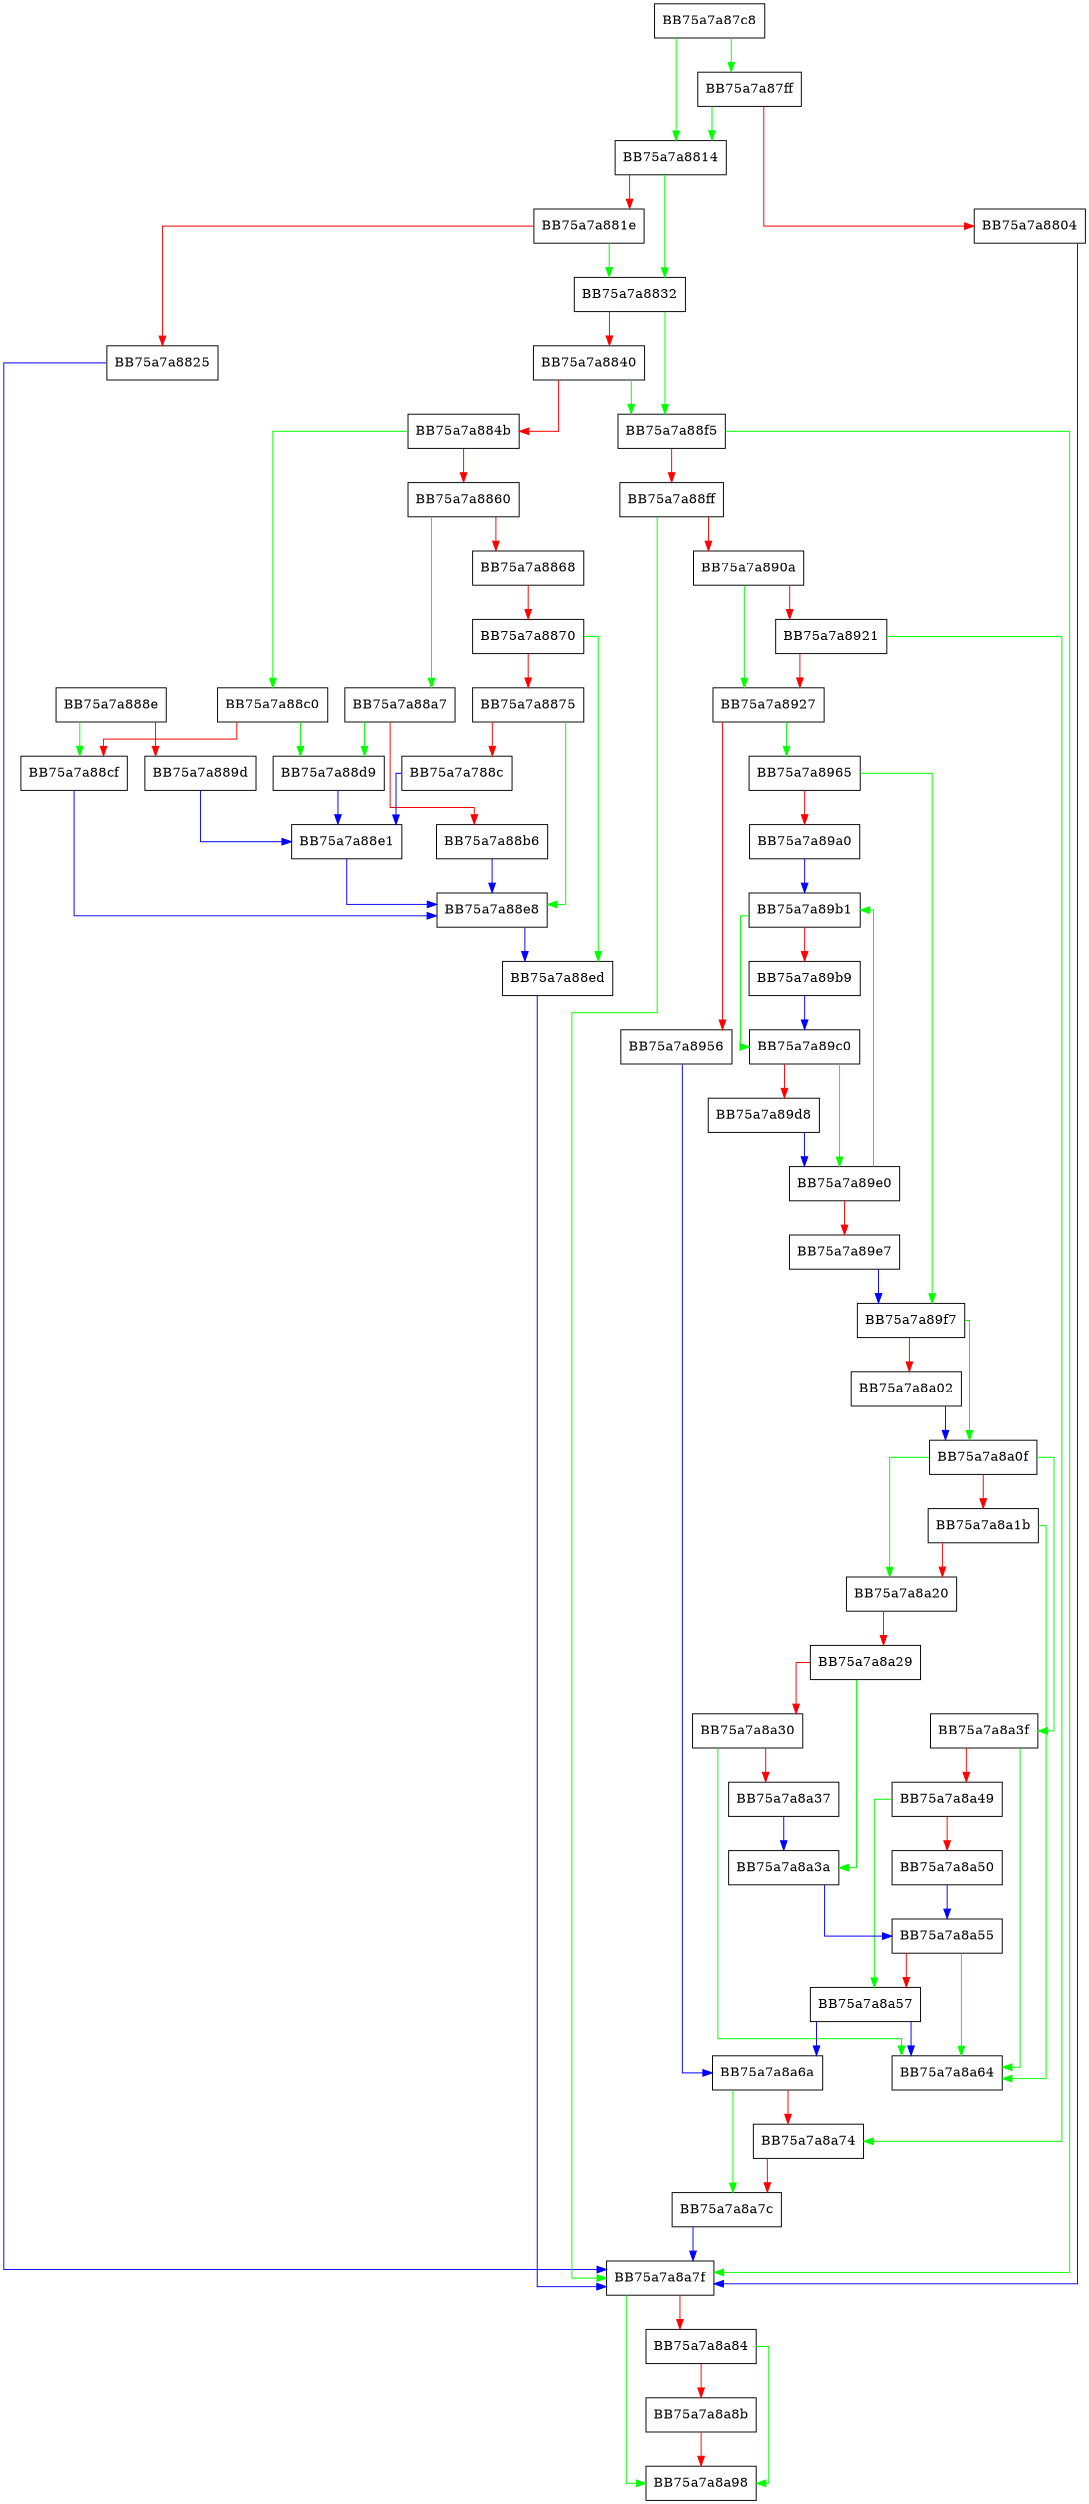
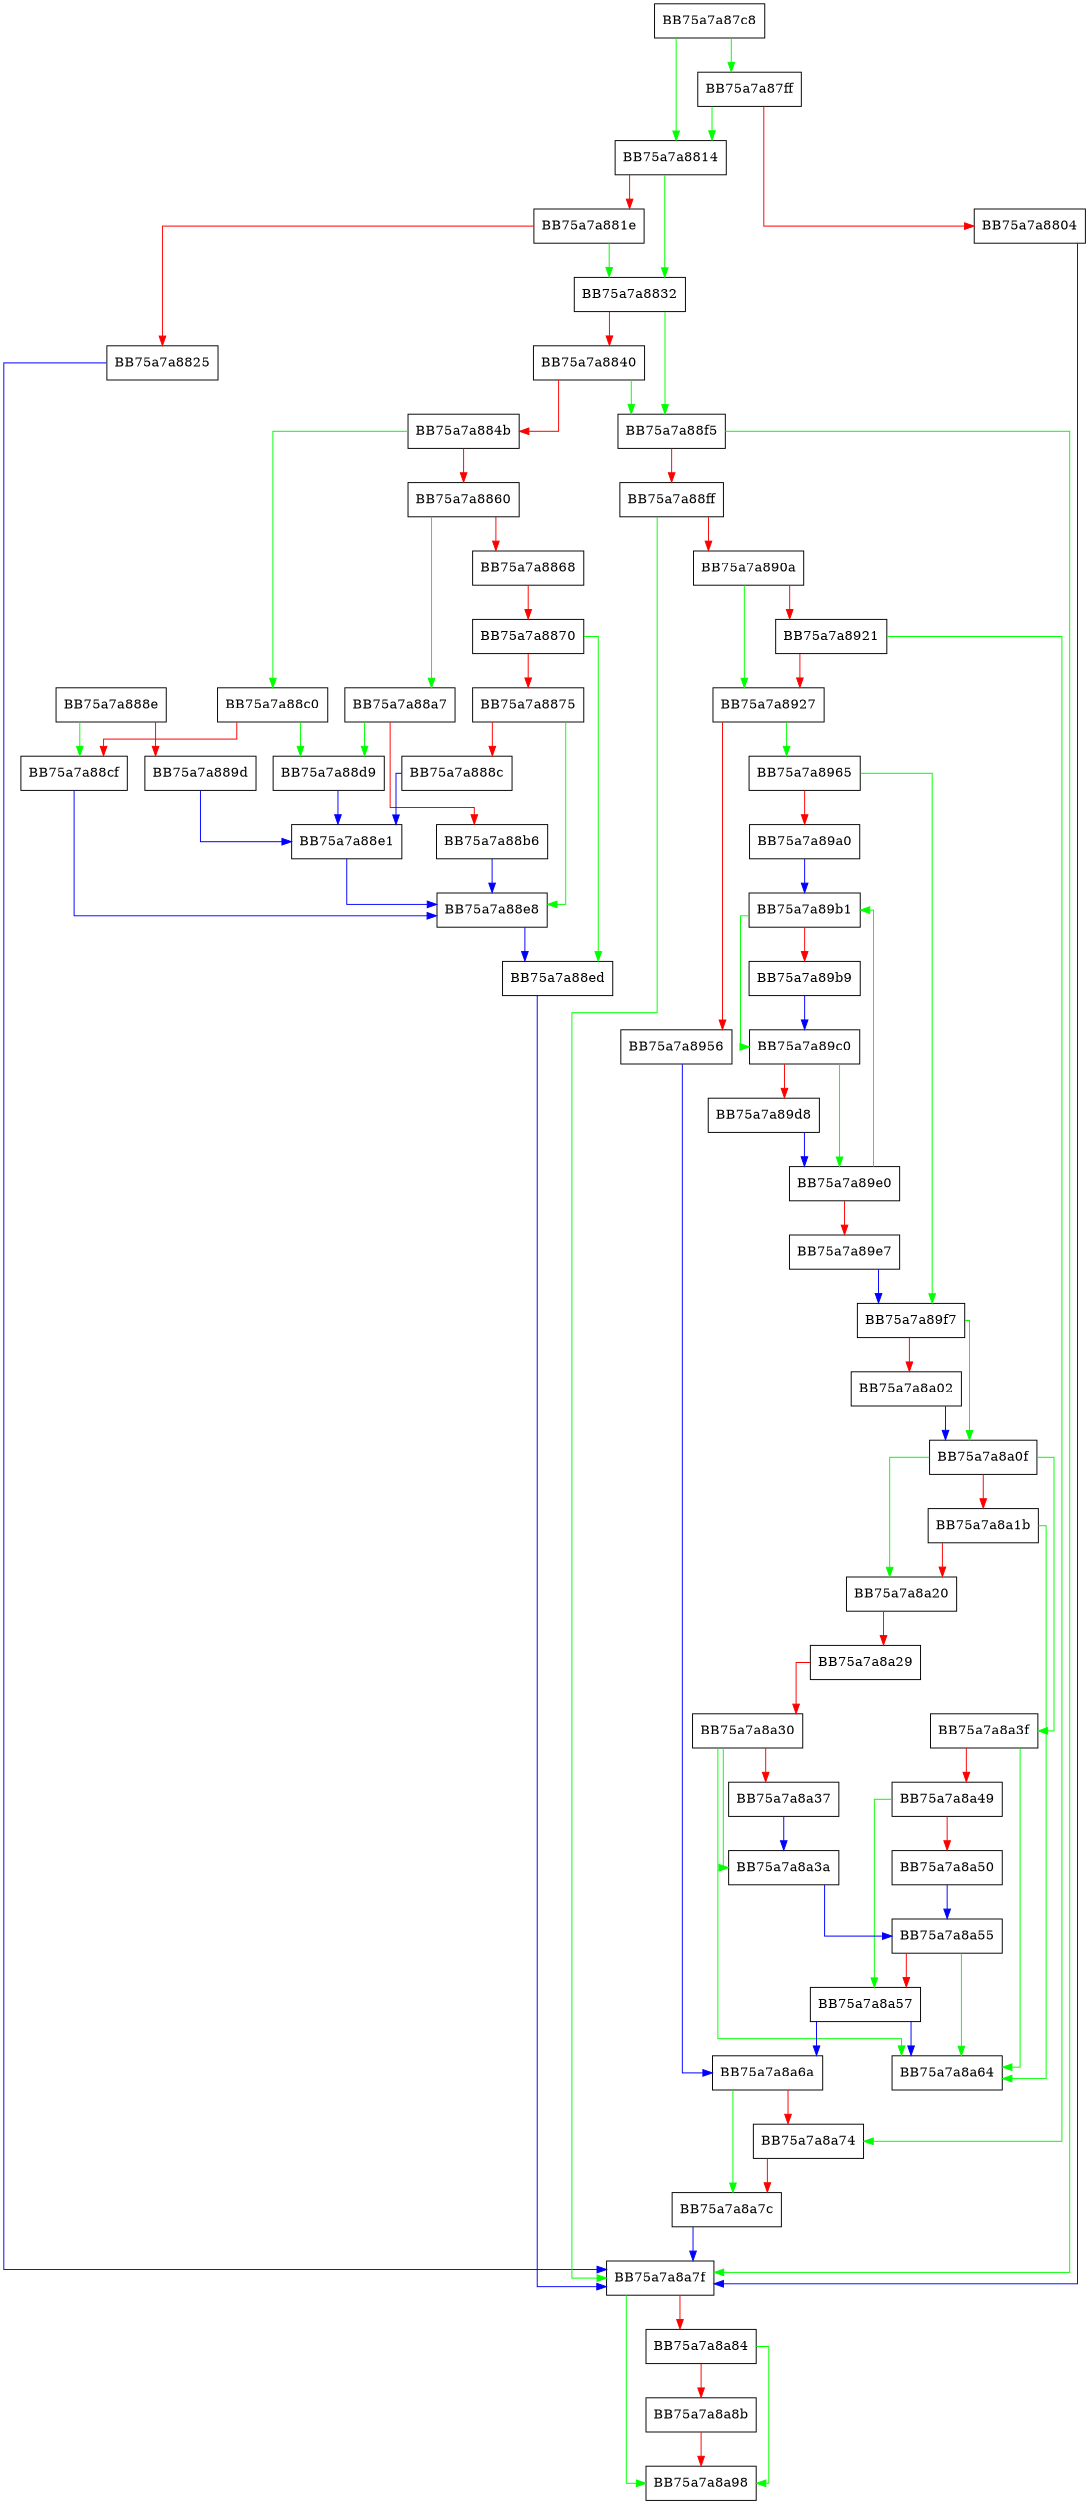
(457, 773) -> (457, 773)
(857, 1778) -> (723, 1808)
